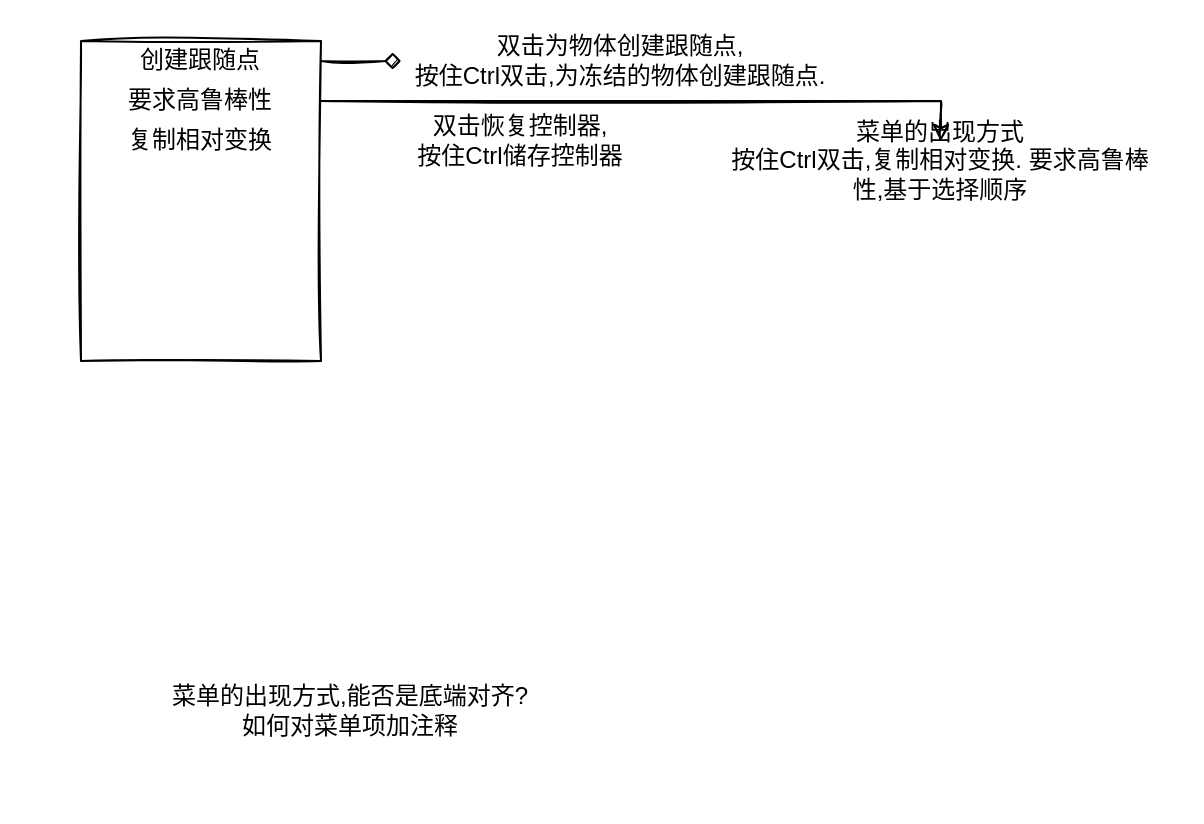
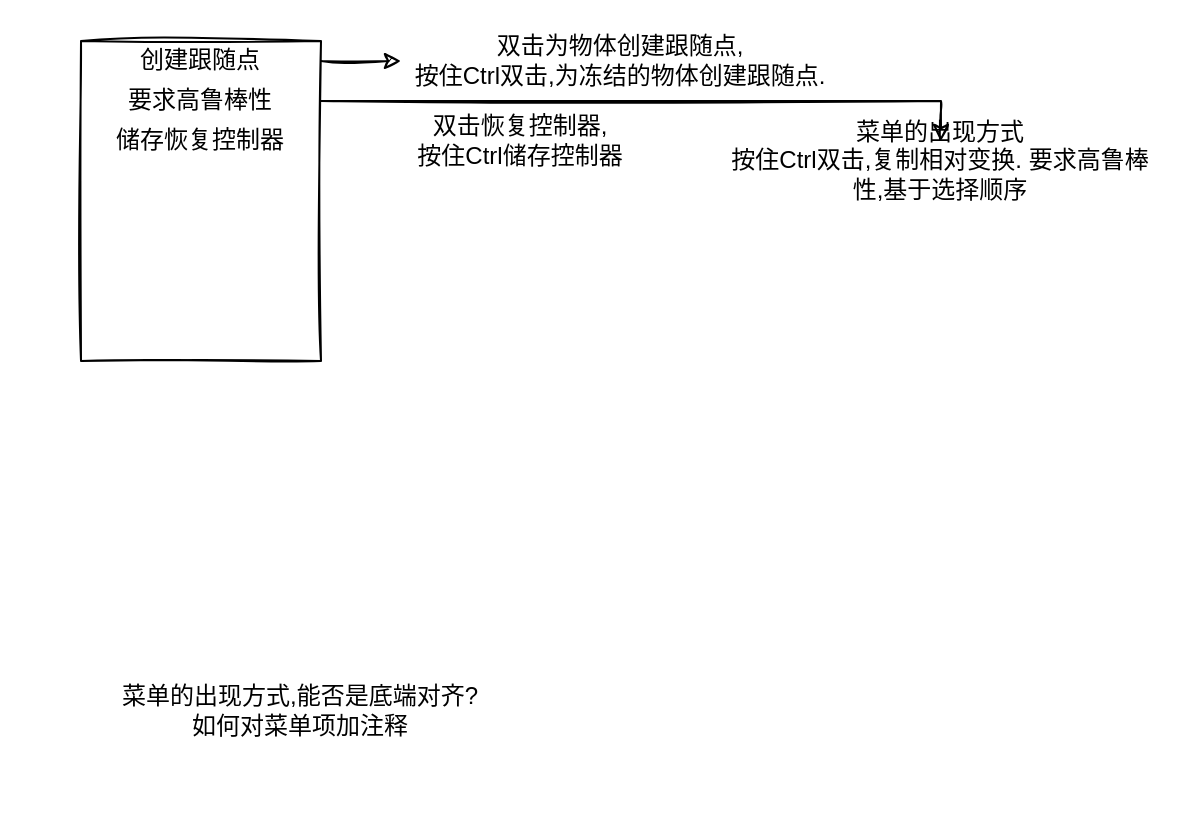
(384, 61) -> (385, 61)
(201, 141) -> (201, 141)
(351, 711) -> (301, 711)
